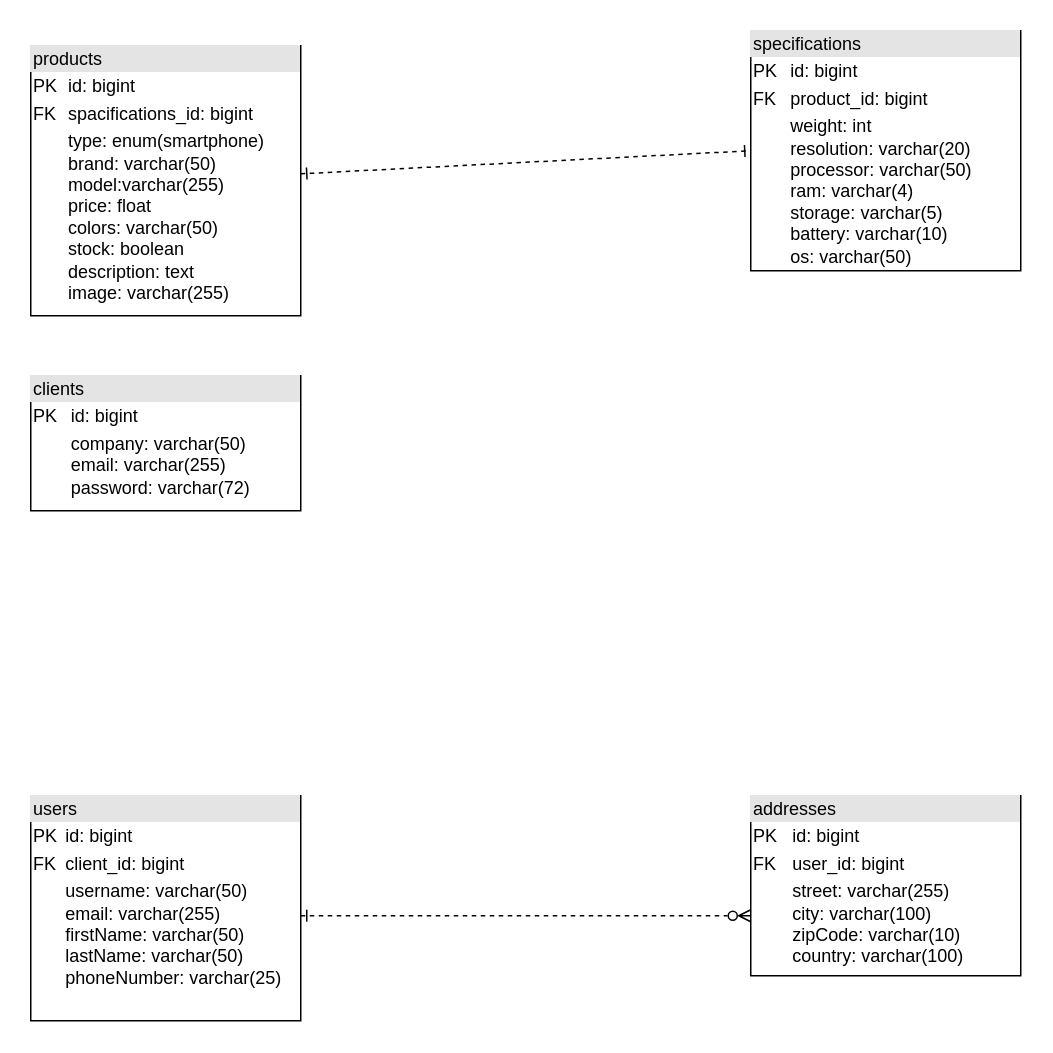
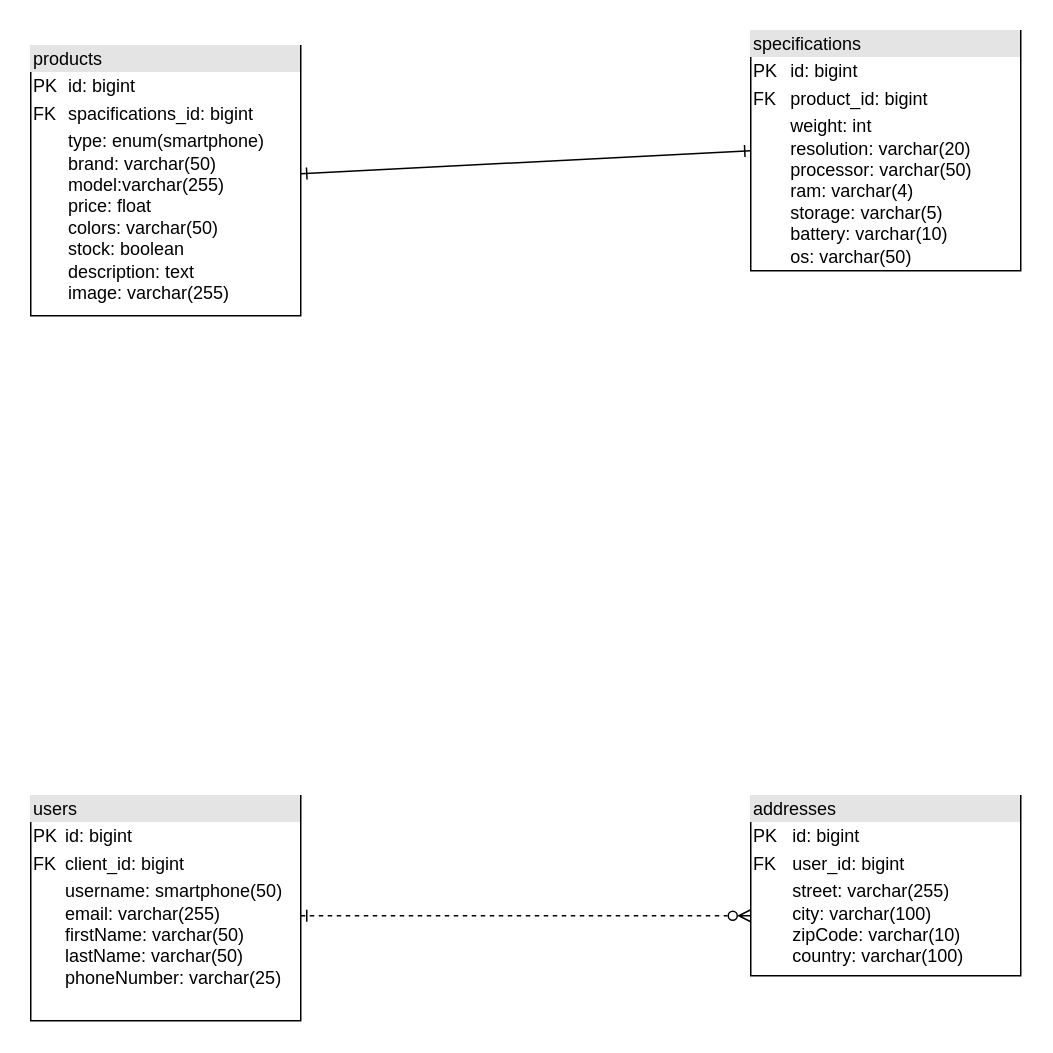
(526, 162) -> (526, 162)
(166, 443) -> none
(147, 882) -> (147, 882)
